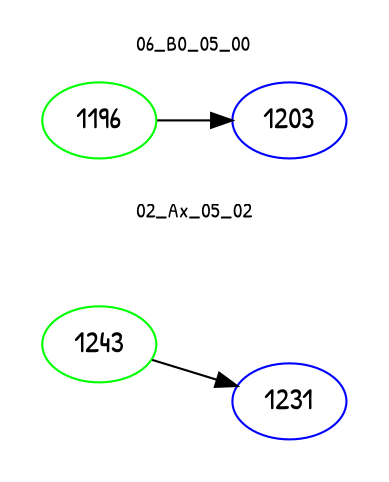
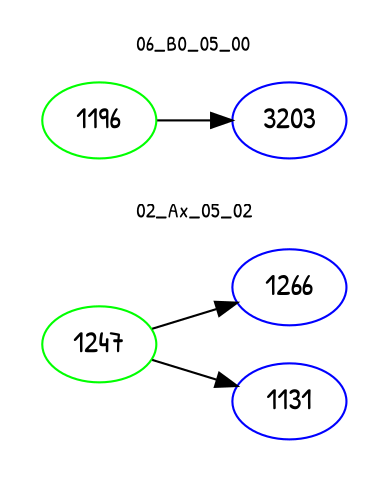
(289, 120) -> (289, 120)
none -> (289, 287)
(99, 344) -> (99, 344)
(289, 401) -> (289, 401)
